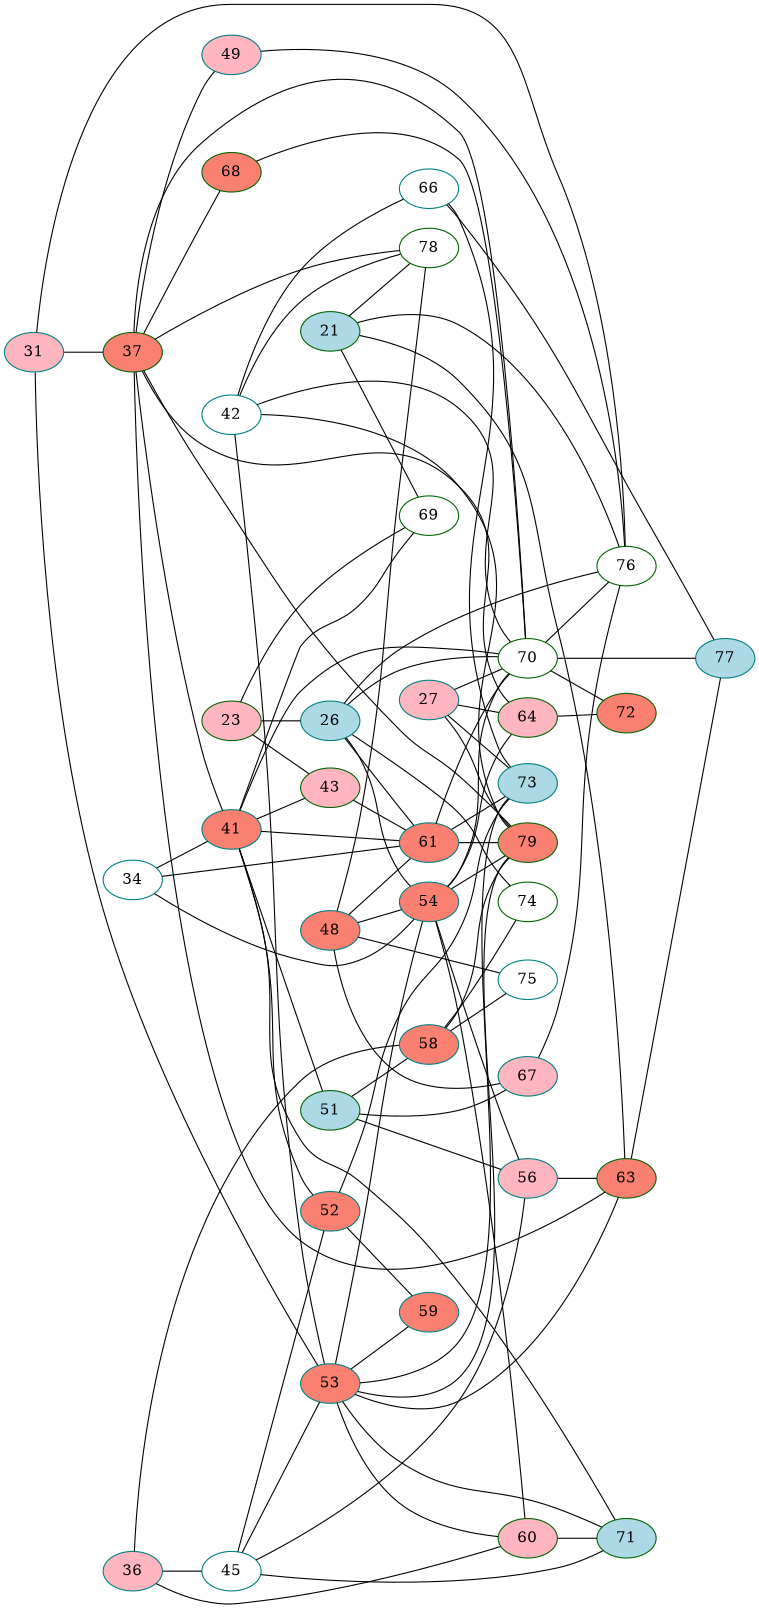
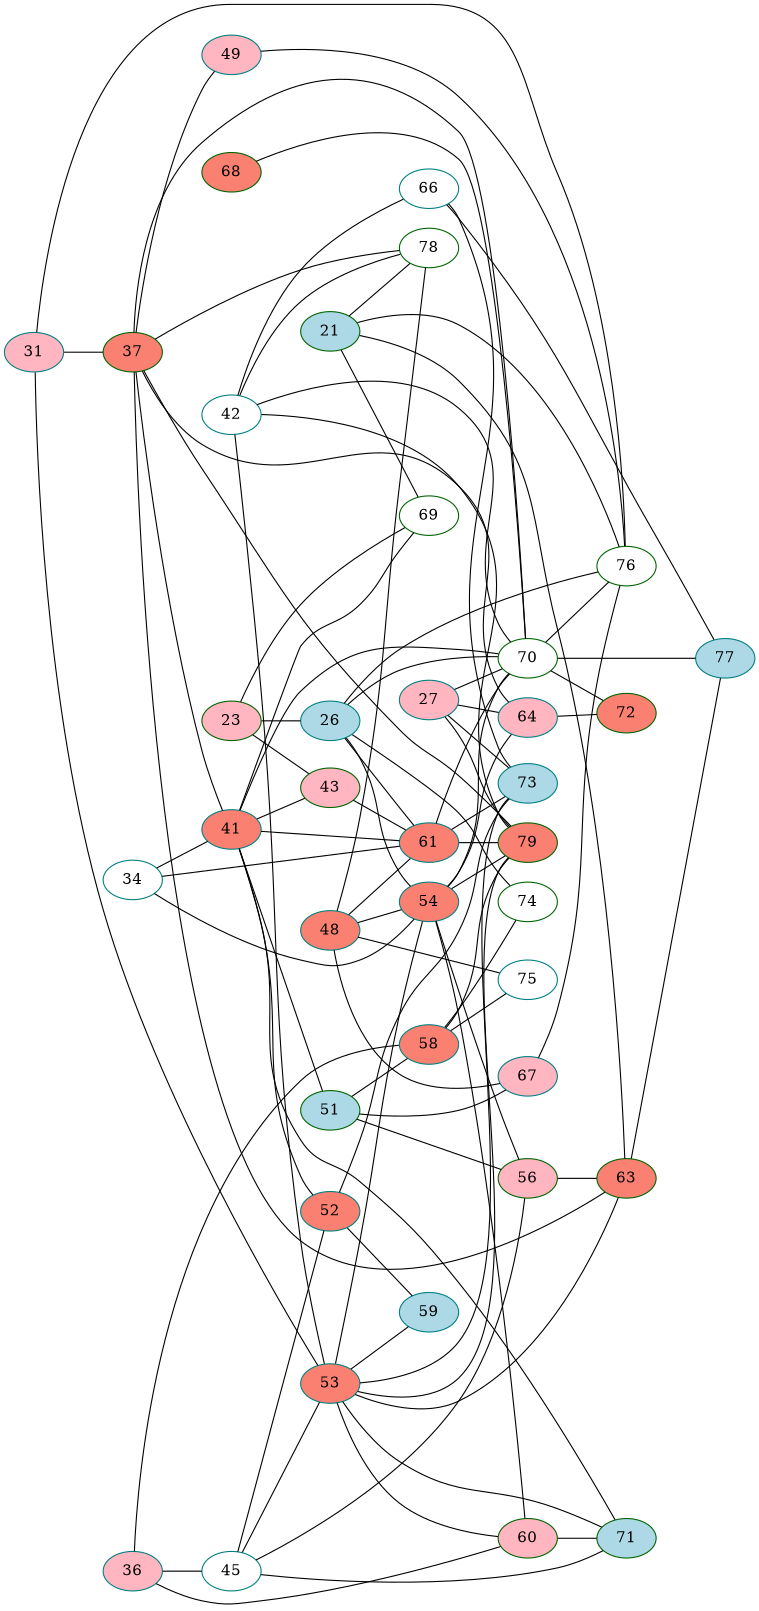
(181, 262) -> none
(528, 718) -> (528, 718)
(528, 1178) -> (528, 1178)
(429, 1312) -> (429, 1312)
